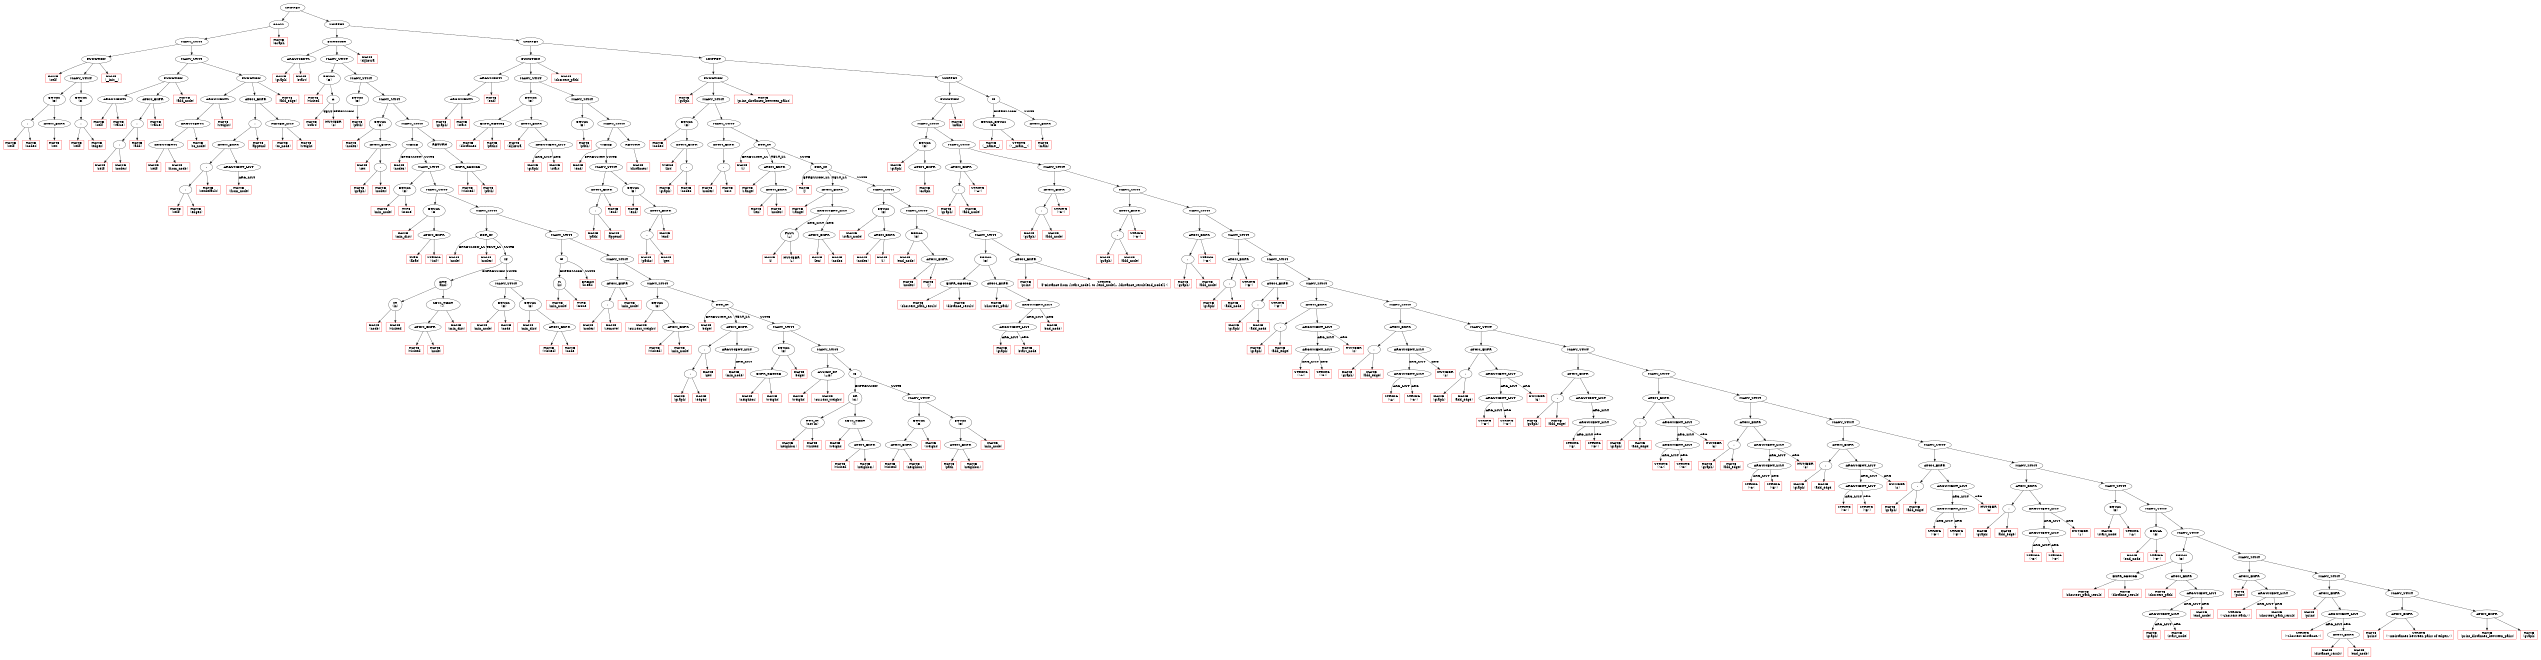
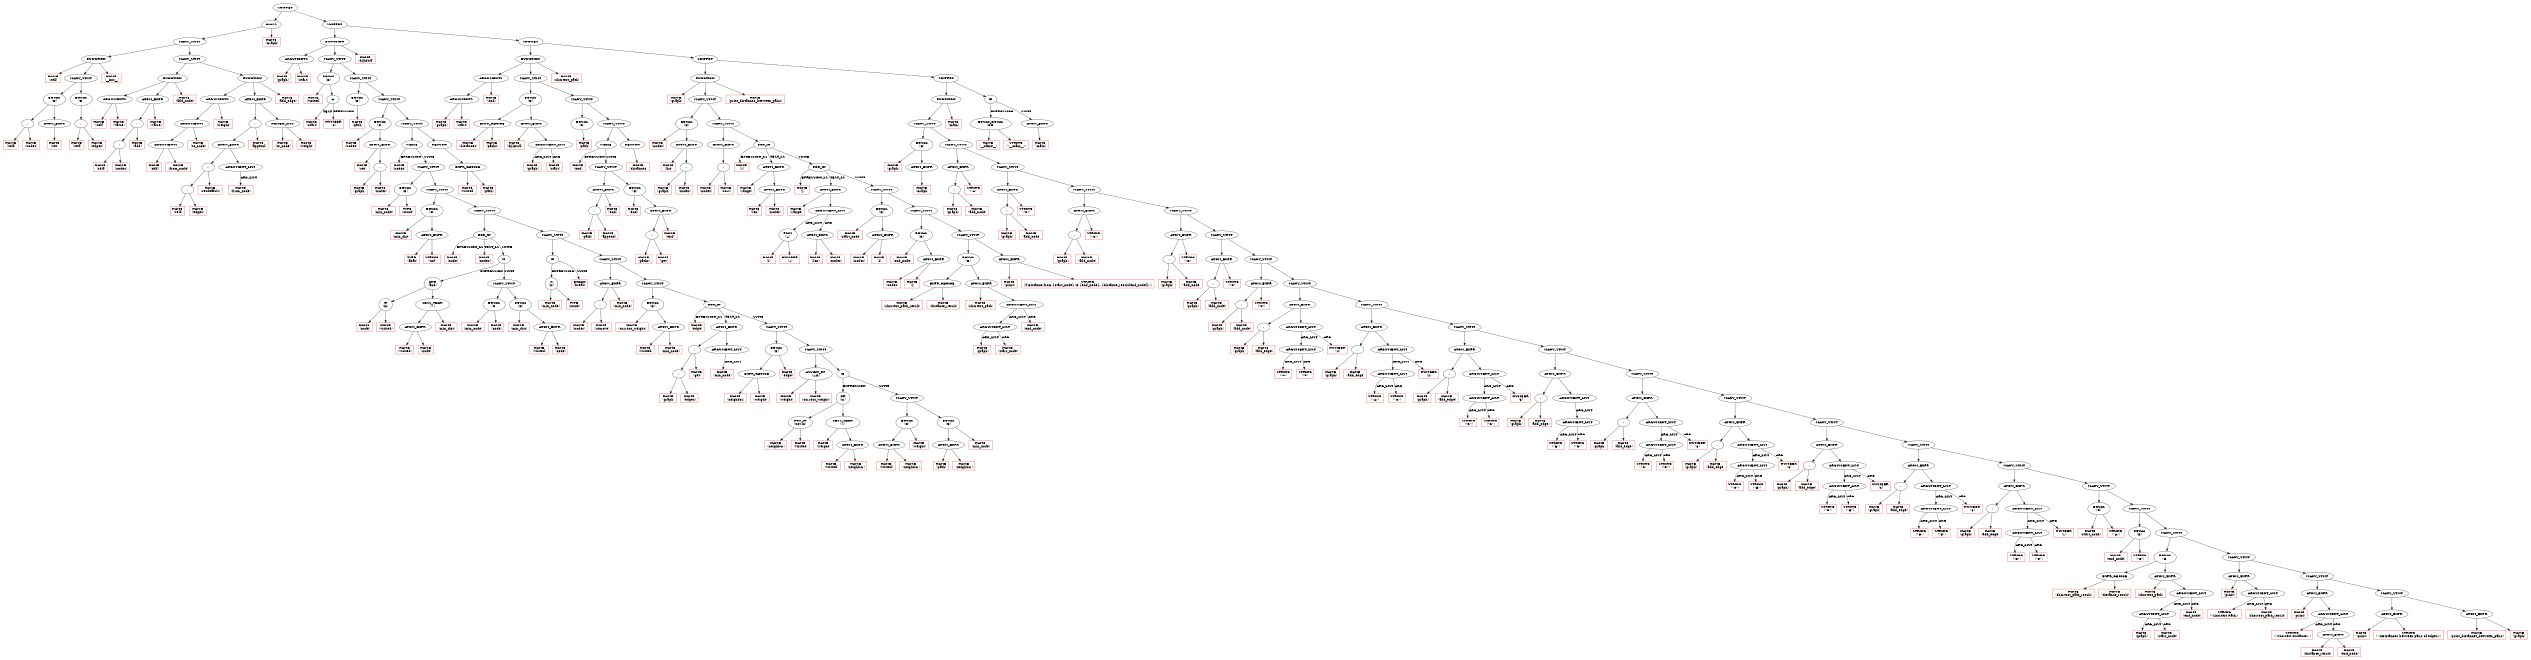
(668, 167) -> (668, 167)
